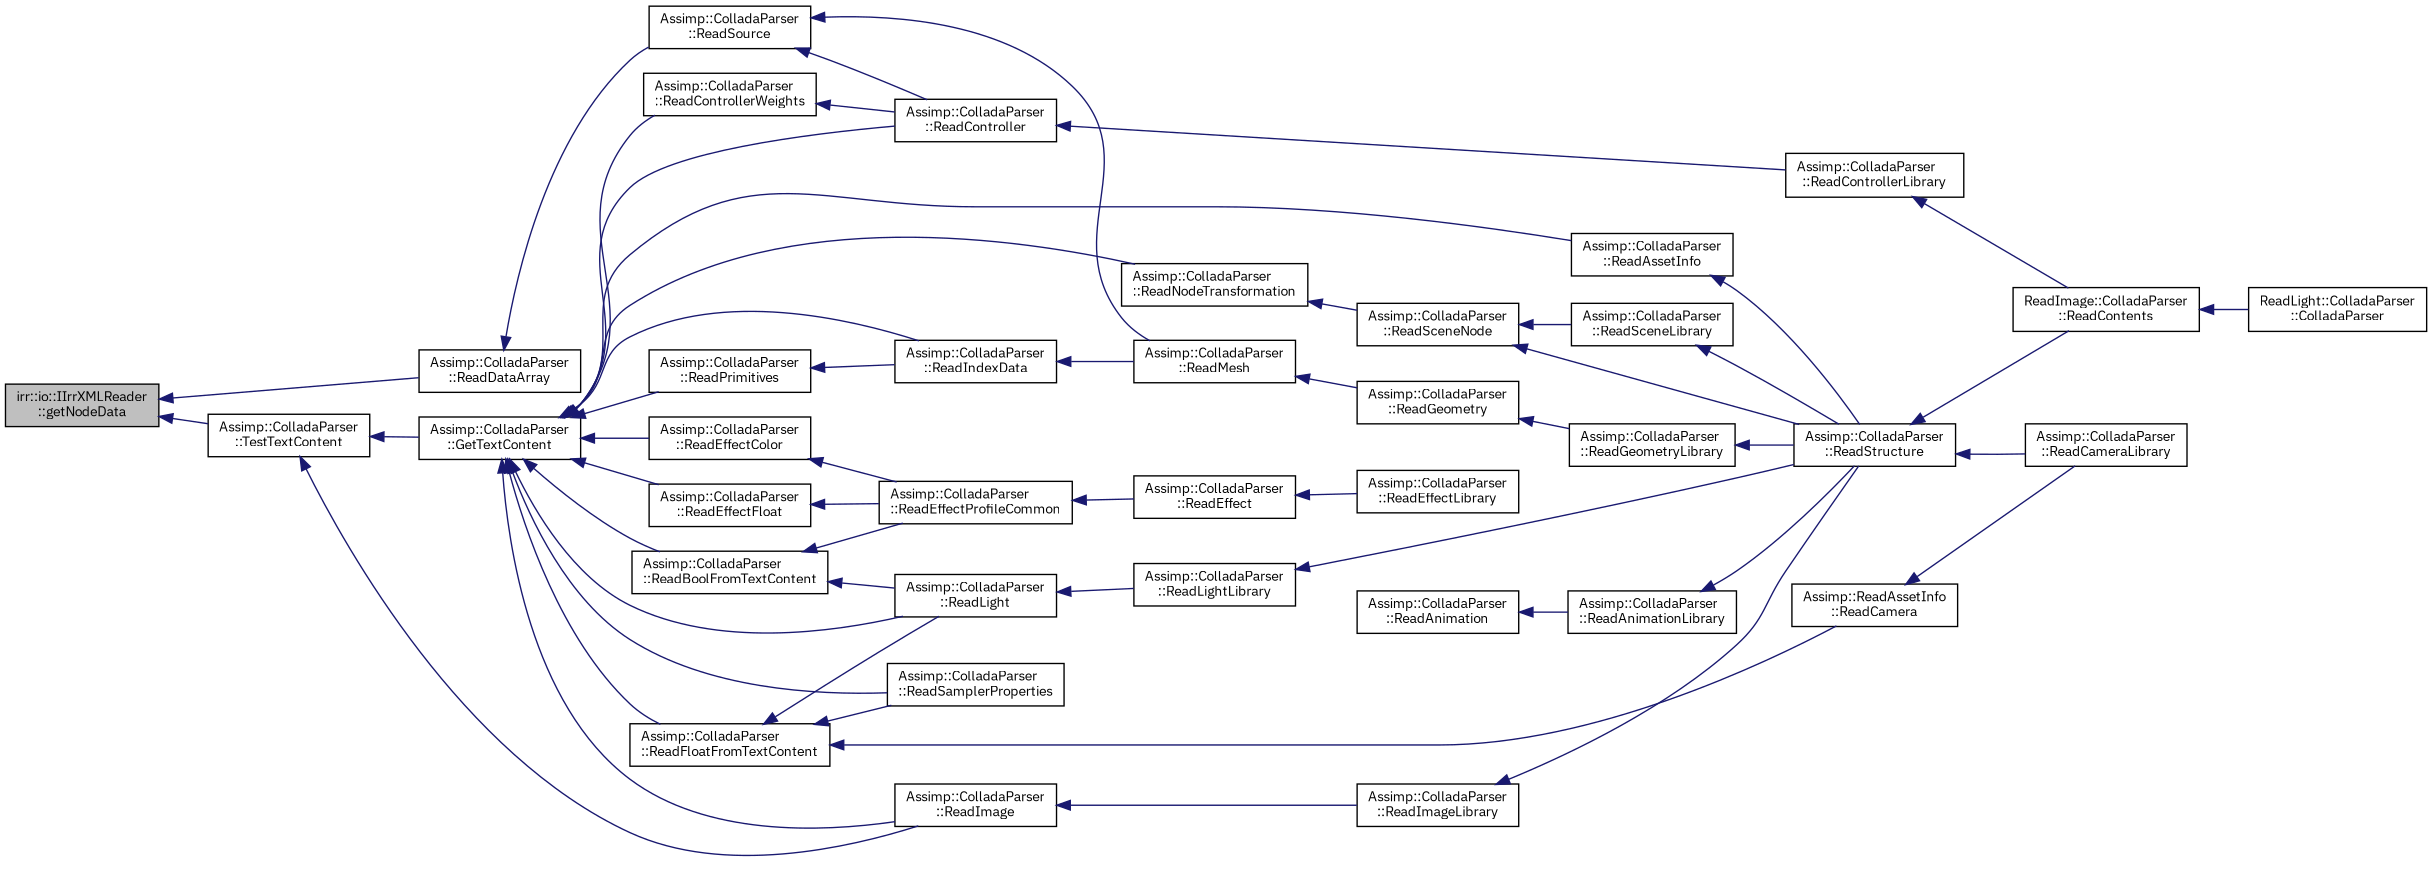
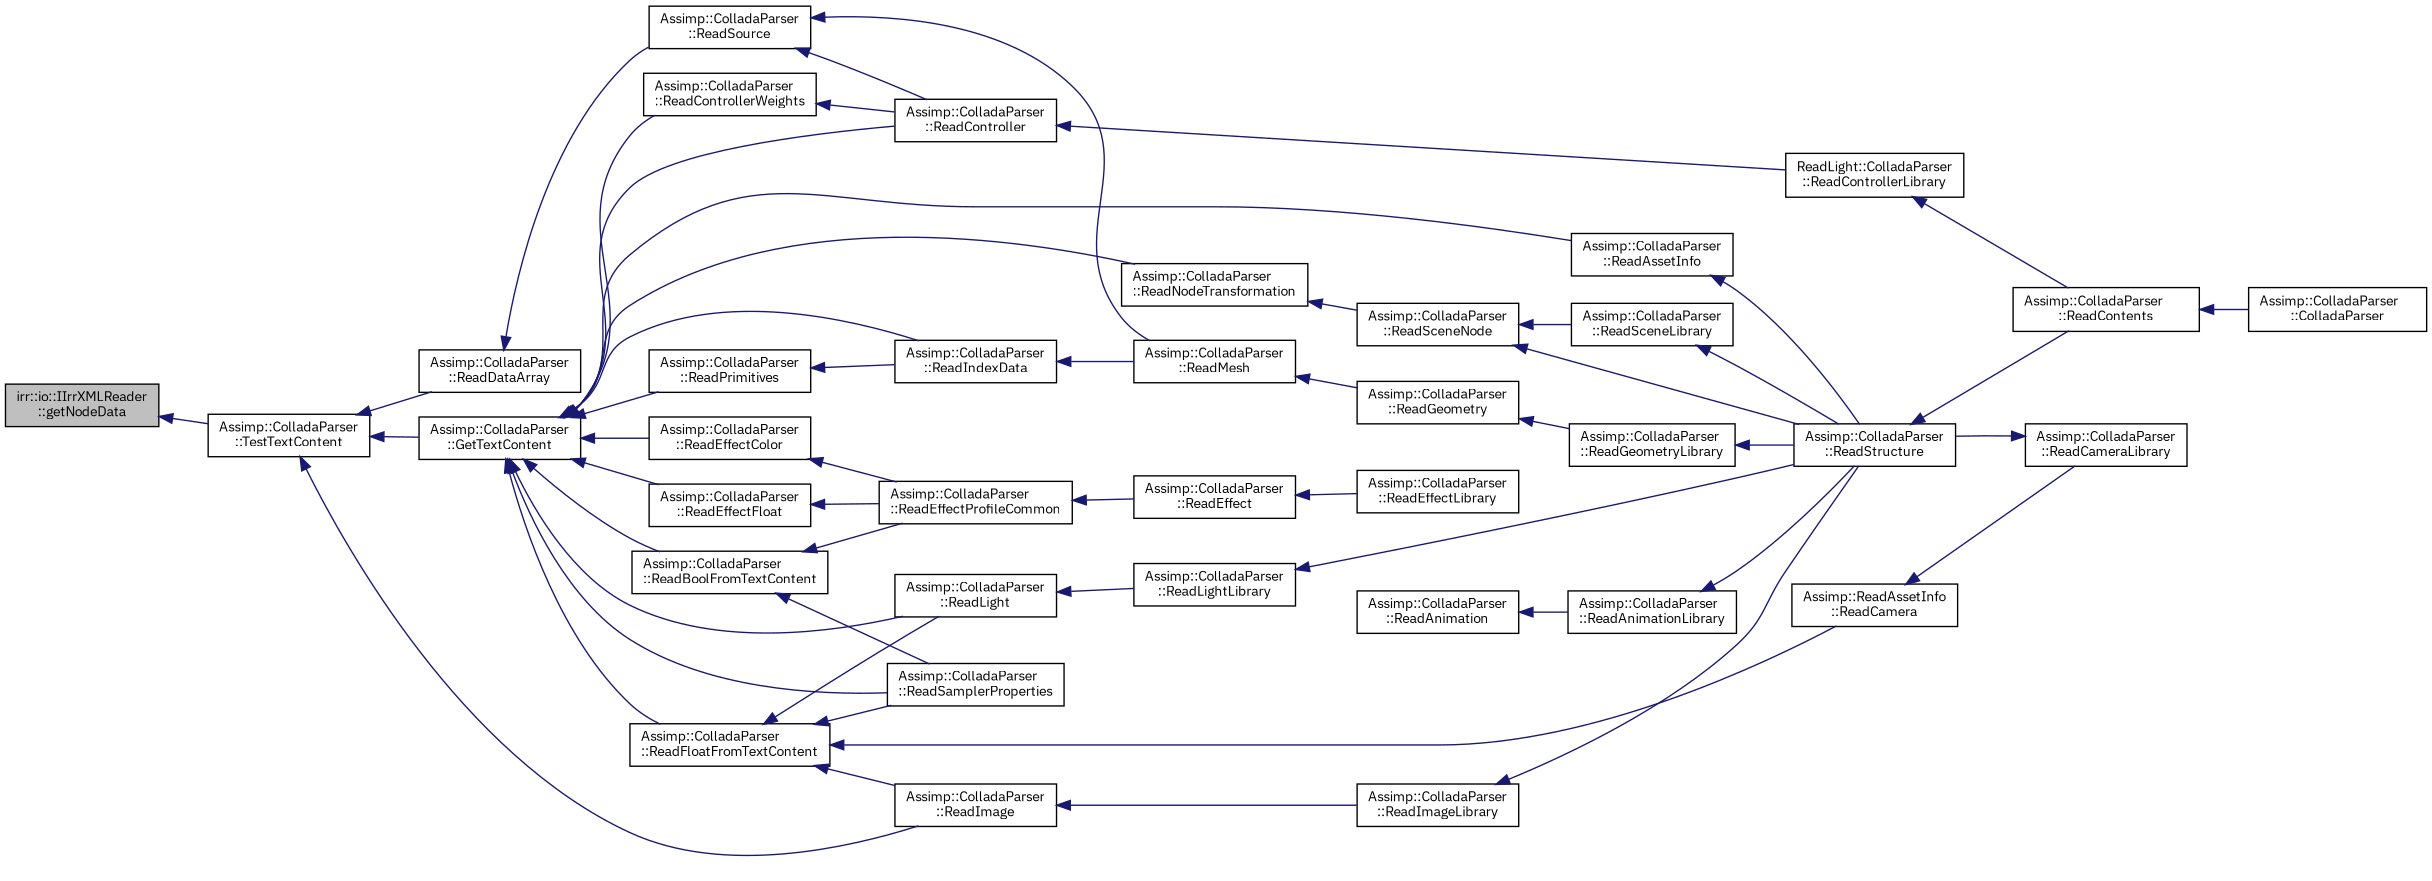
(1875, 175) -> (1875, 175)
(2106, 309) -> (2106, 309)
(2338, 309) -> (2338, 309)
(296, 388) -> (401, 401)
(1998, 454) -> (1984, 436)
(868, 586) -> (863, 633)
(606, 757) -> (861, 777)
